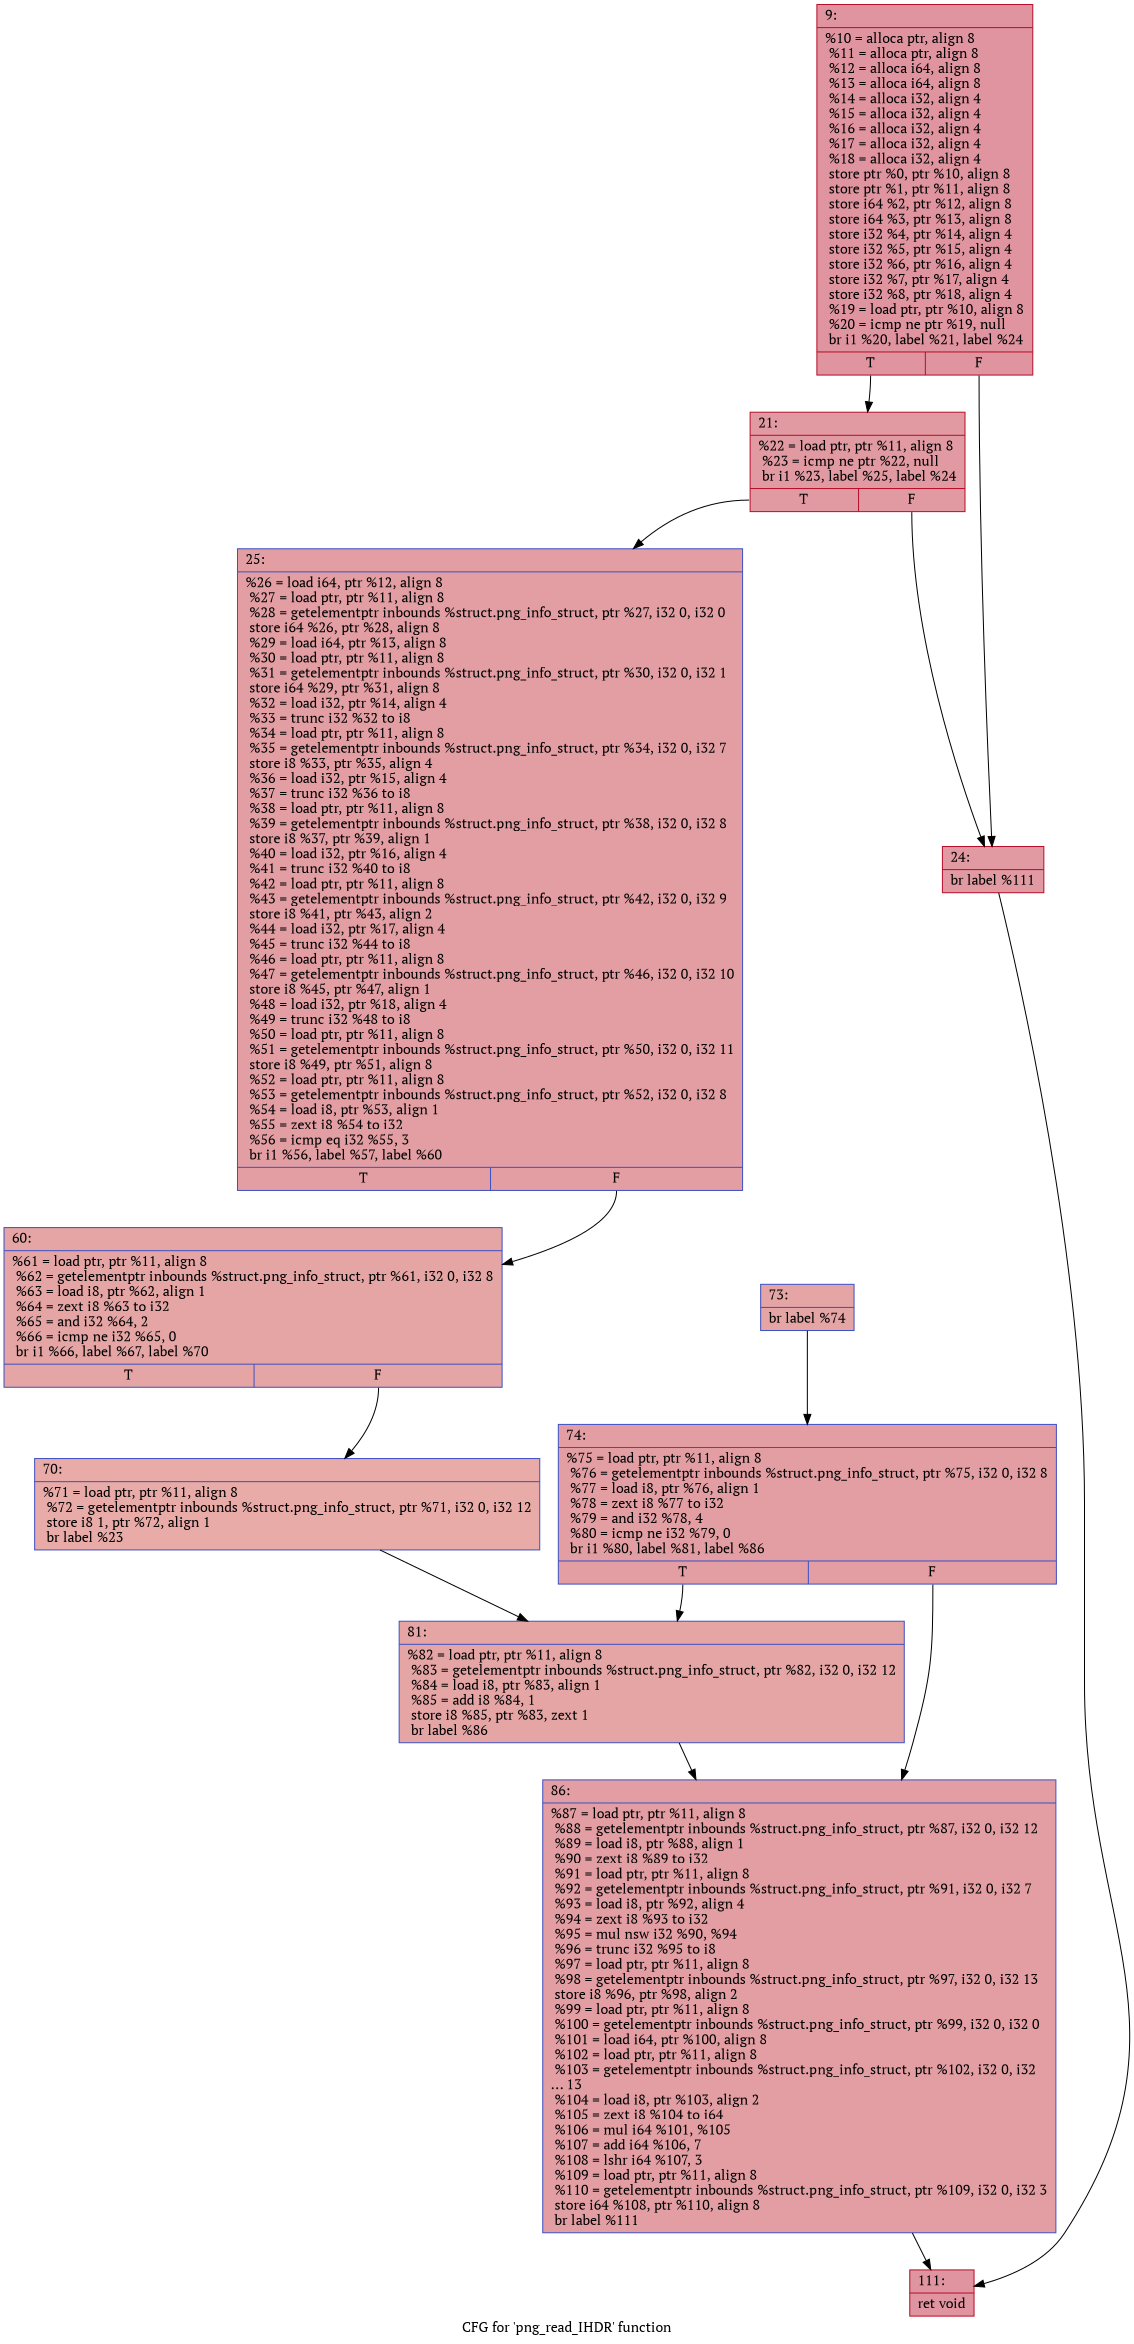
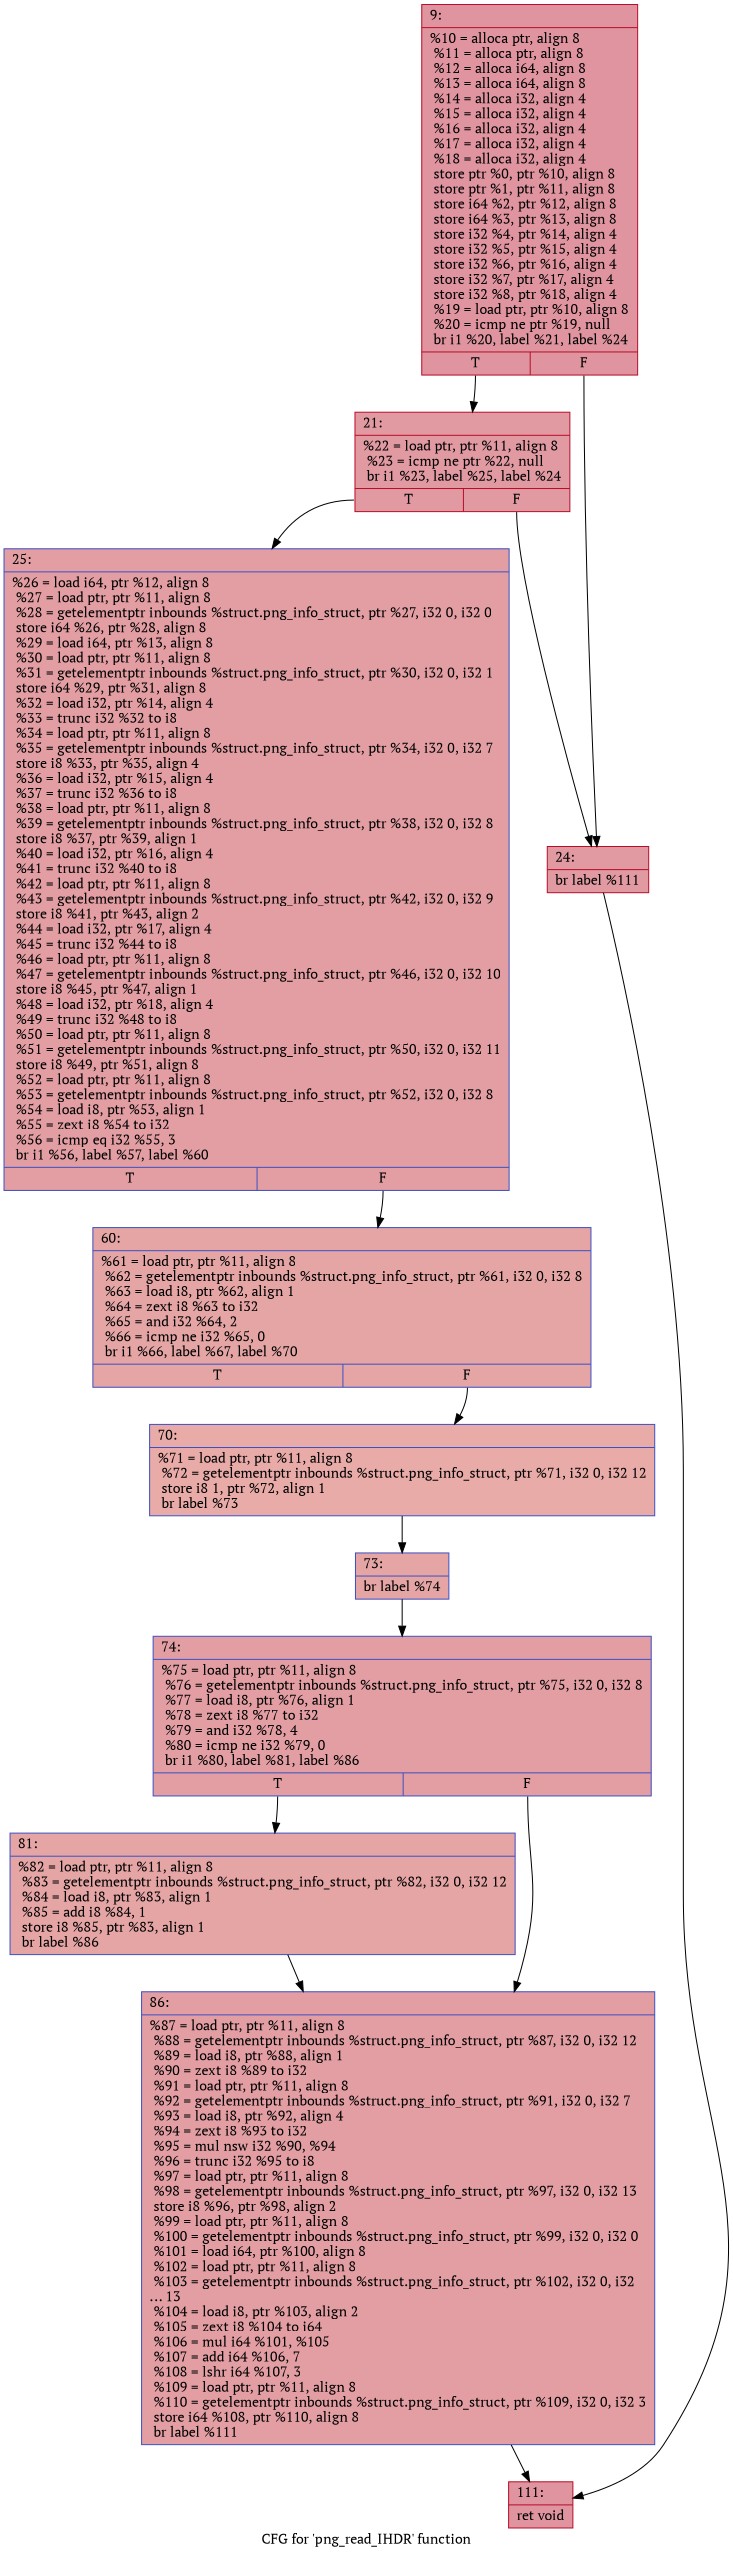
(83, 1538) -> (198, 1504)
(449, 1583) -> (402, 1529)
(498, 1716) -> (112, 1927)
